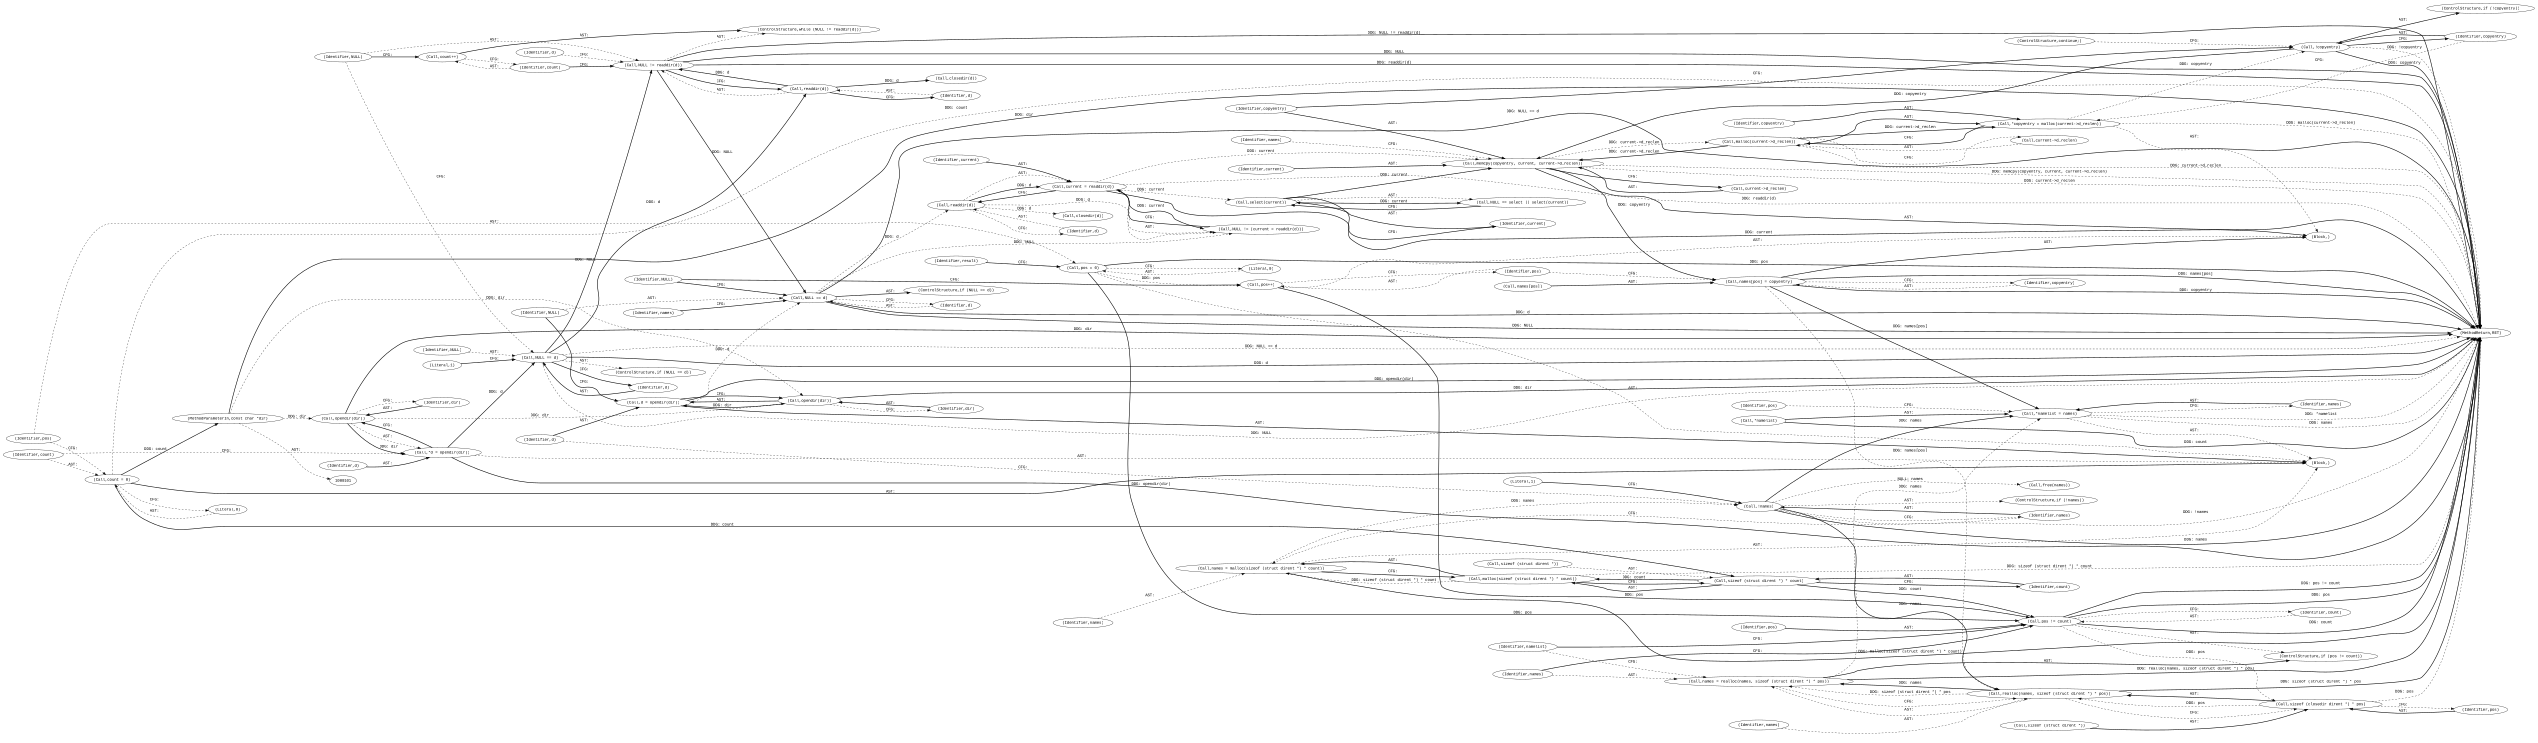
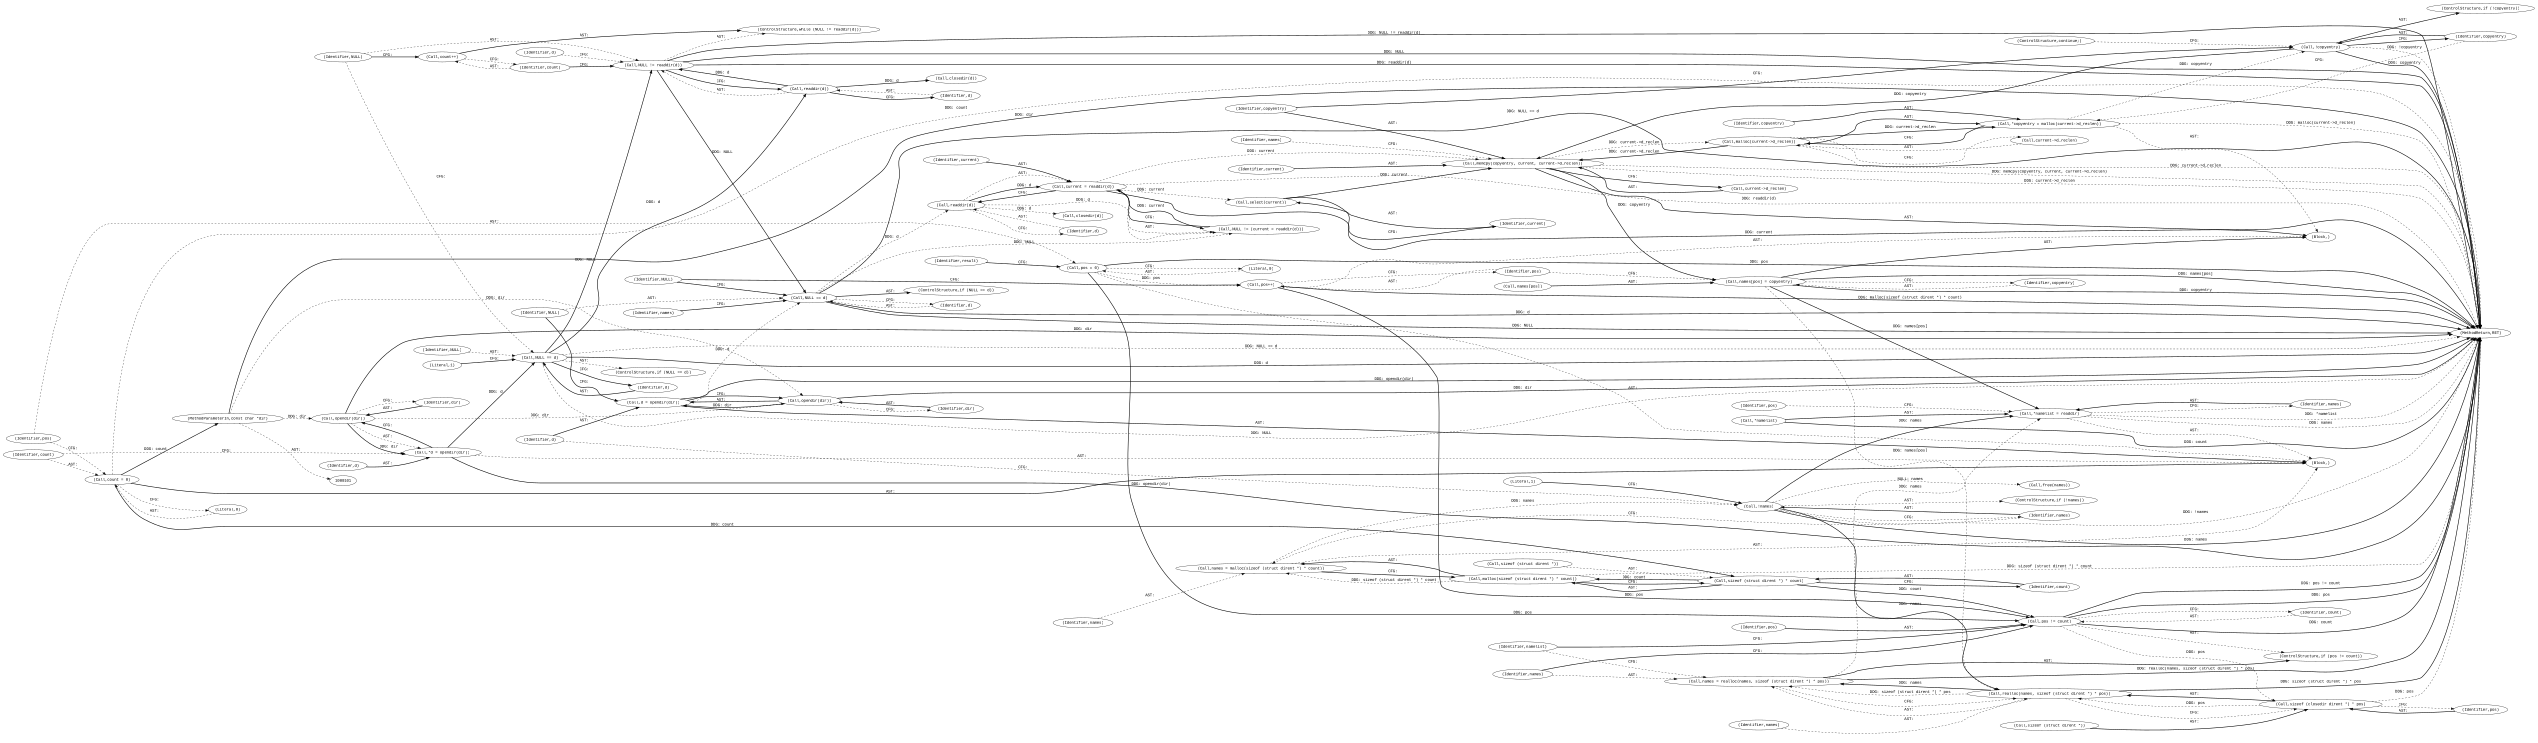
(1523, 202) -> none
(2050, 414) -> (2050, 414)
(1991, 652) -> (1875, 300)
